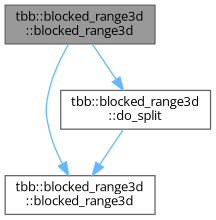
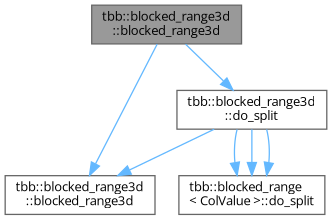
none -> (252, 195)
